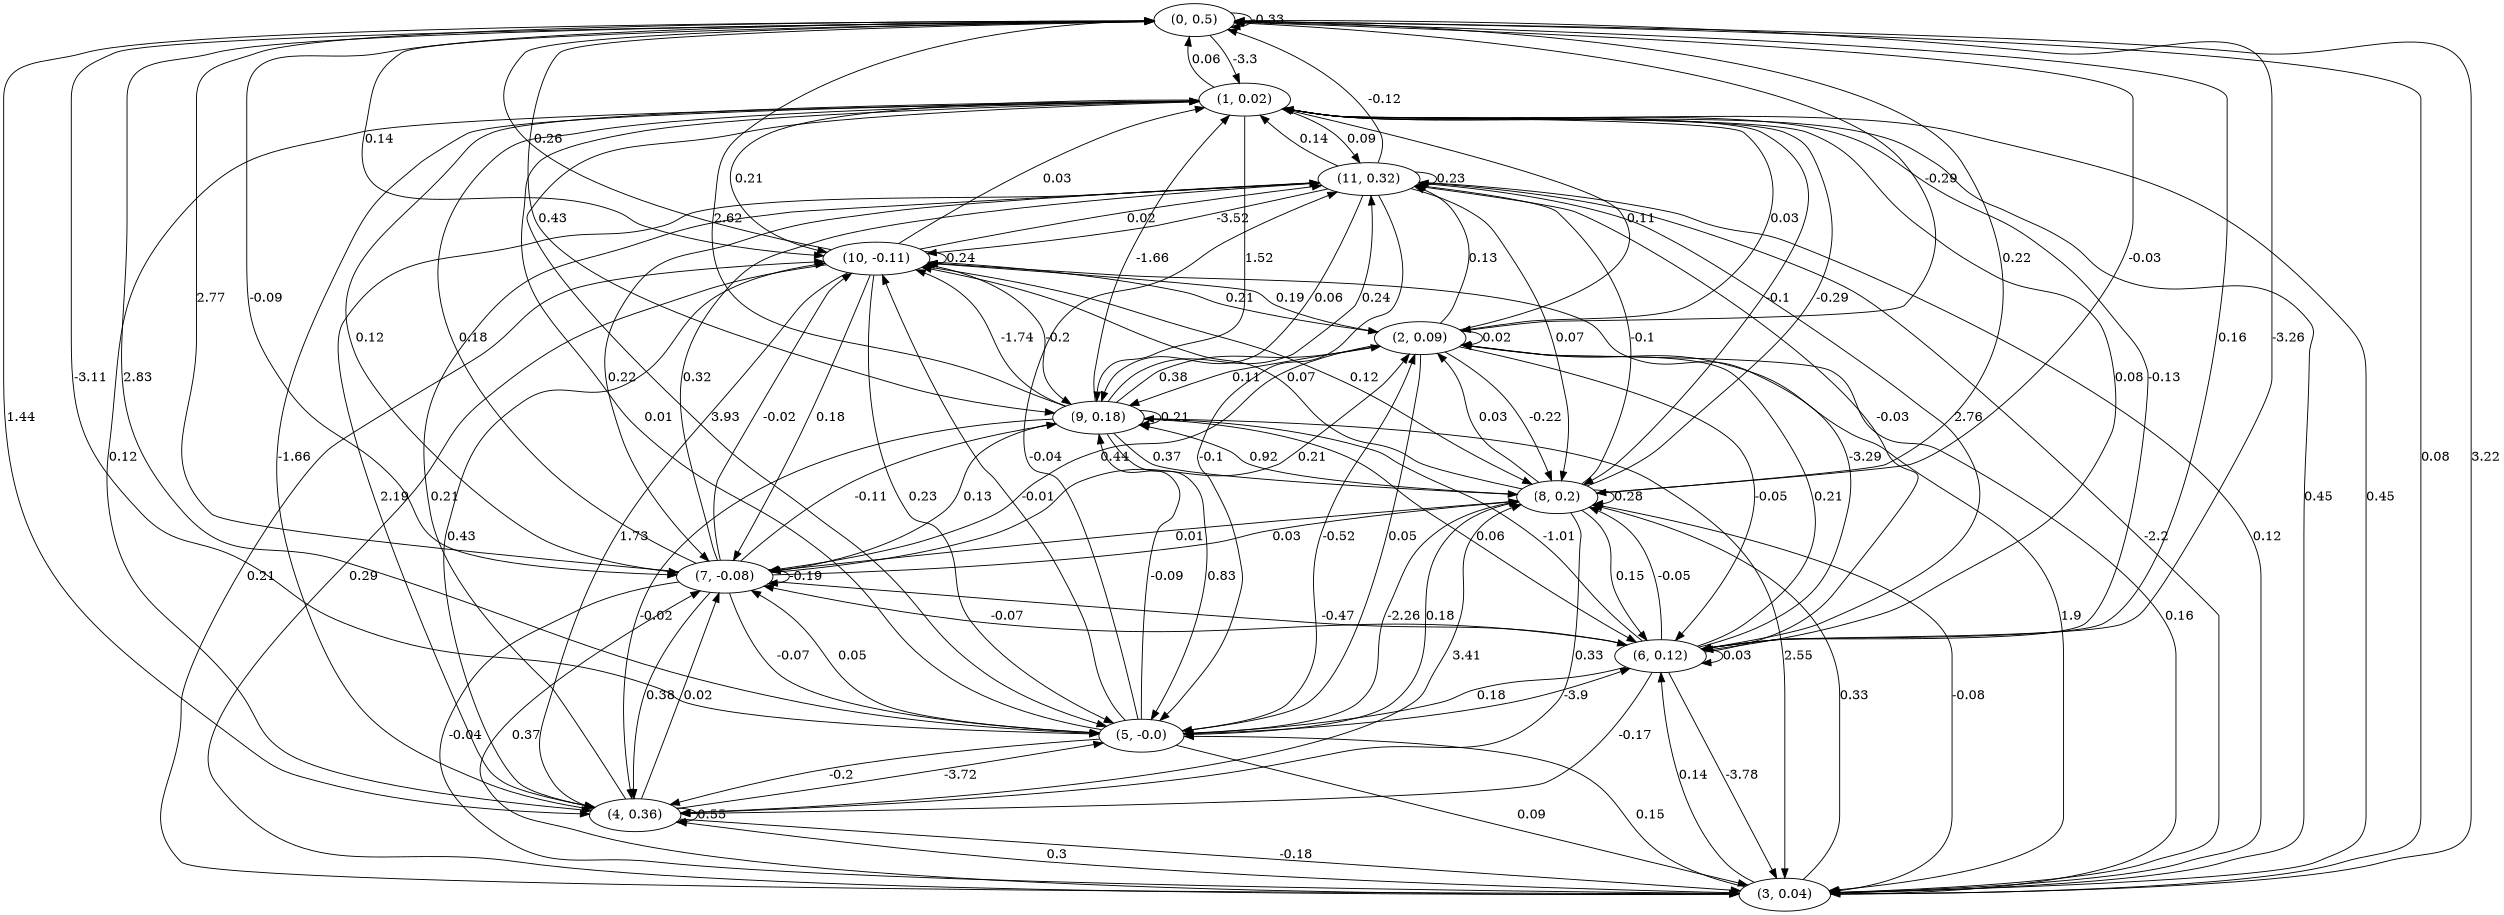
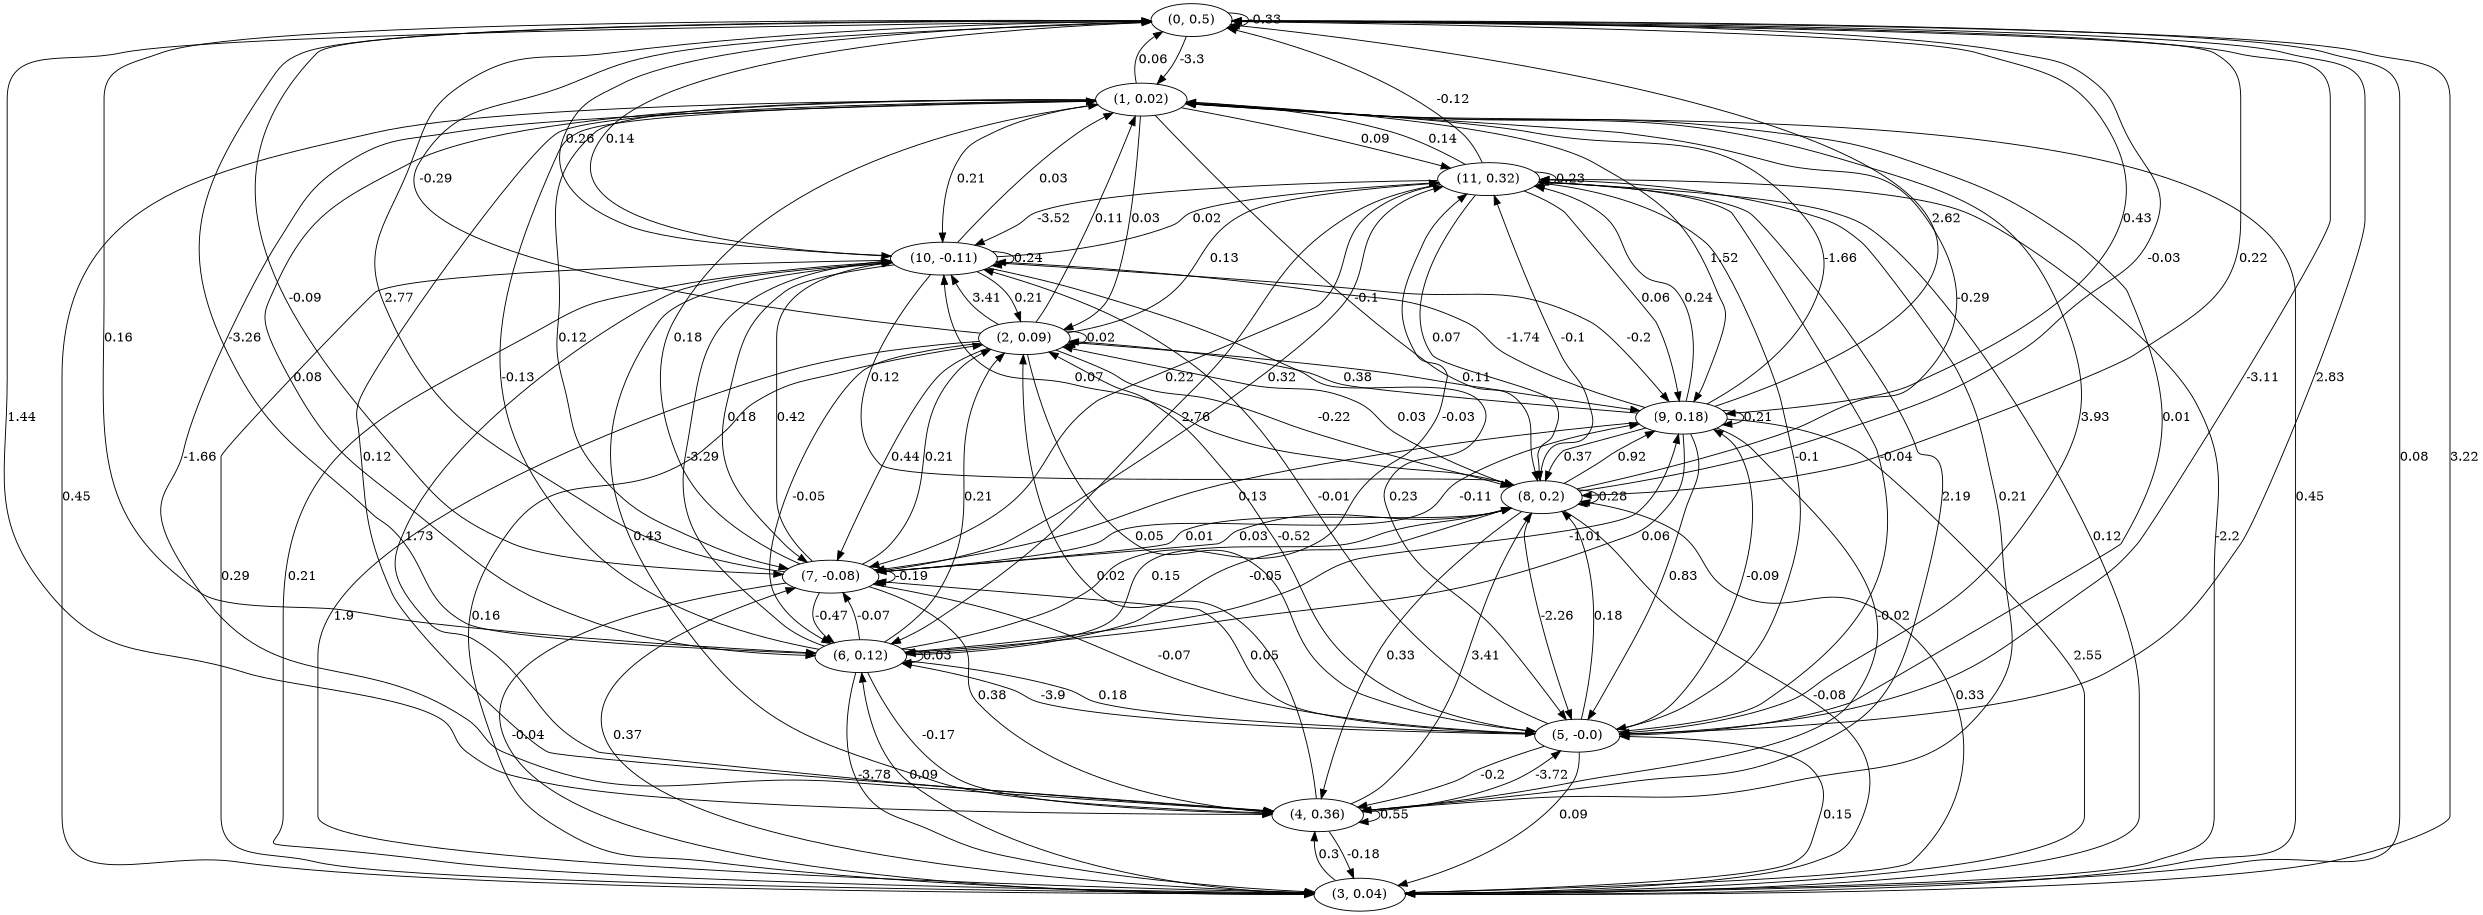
(1290, 298) -> (987, 298)
(780, 418) -> (791, 418)
(677, 705) -> (1188, 601)
(1693, 775) -> (924, 775)
